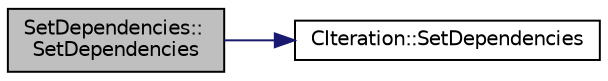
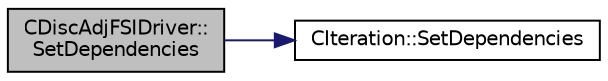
(116, 40) -> (116, 40)
